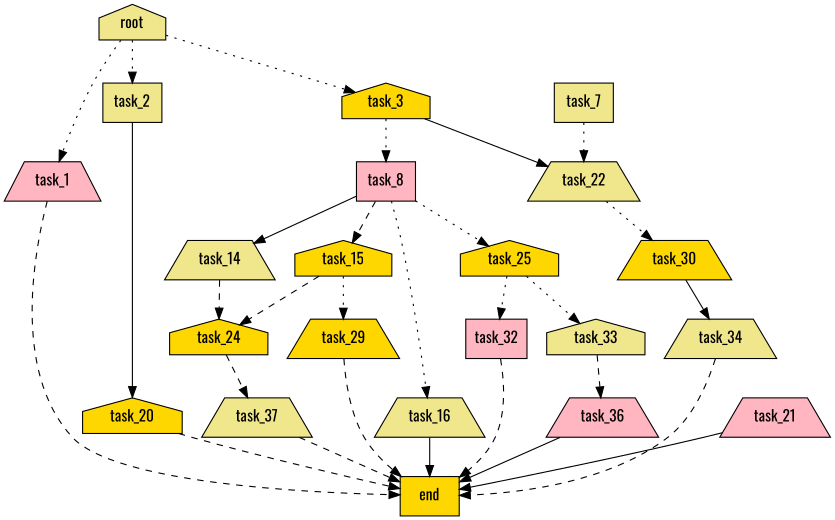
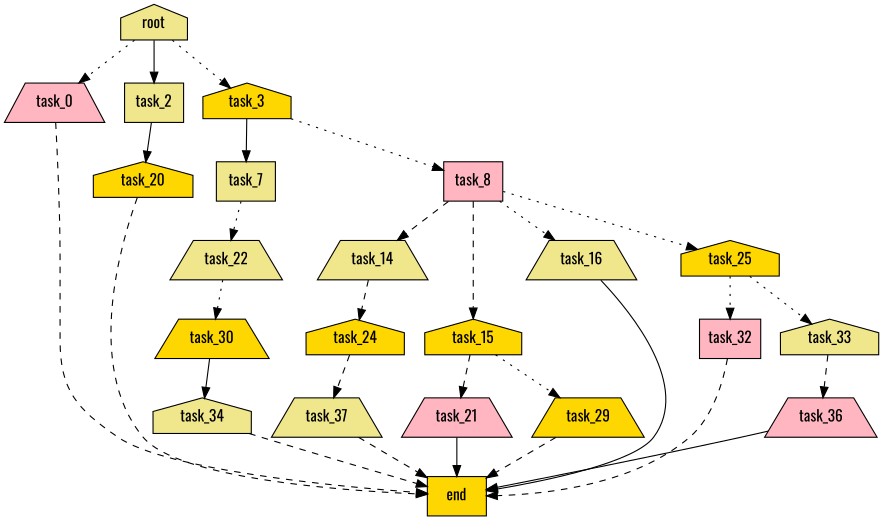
(132, 56) -> (154, 56)
(481, 141) -> (247, 135)
(53, 181) -> (55, 103)
(310, 218) -> (427, 218)
(284, 298) -> (467, 371)
(720, 339) -> (202, 418)
